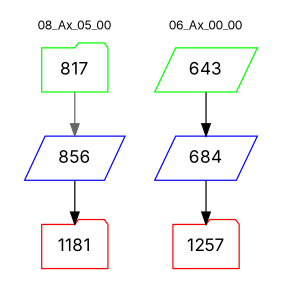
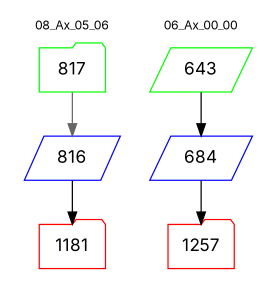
(75, 26) -> (72, 26)
(75, 158) -> (72, 158)
